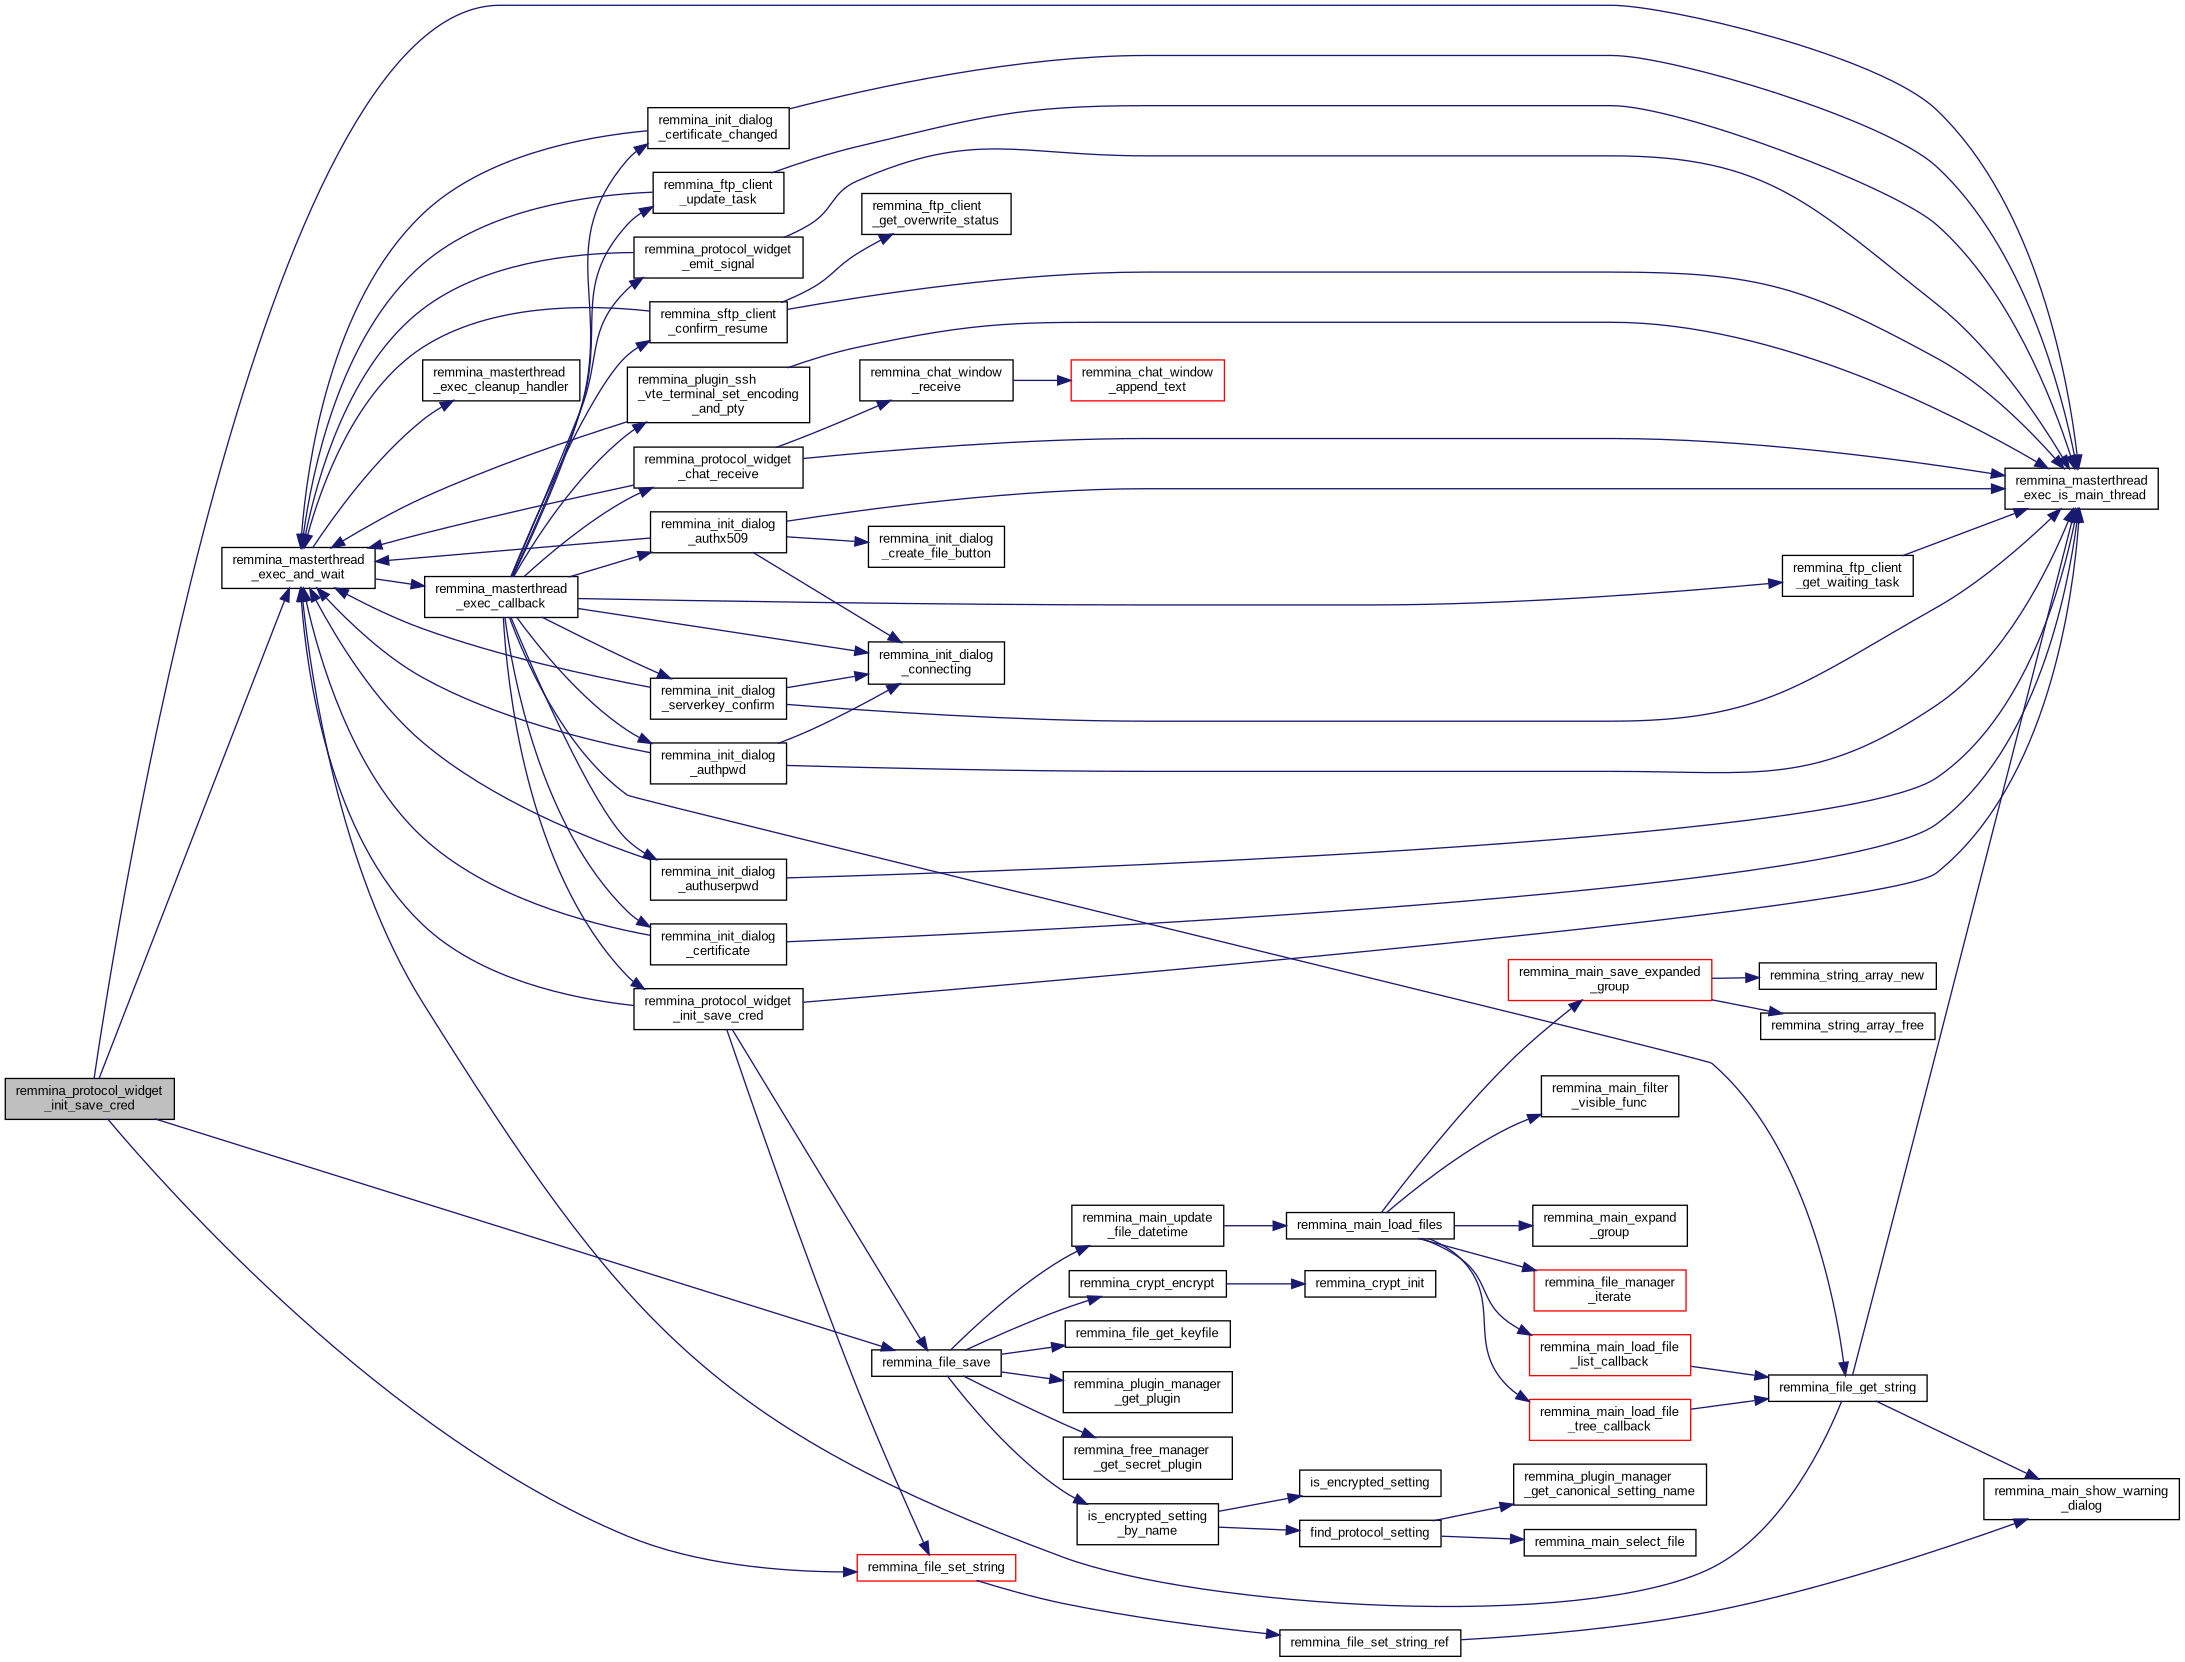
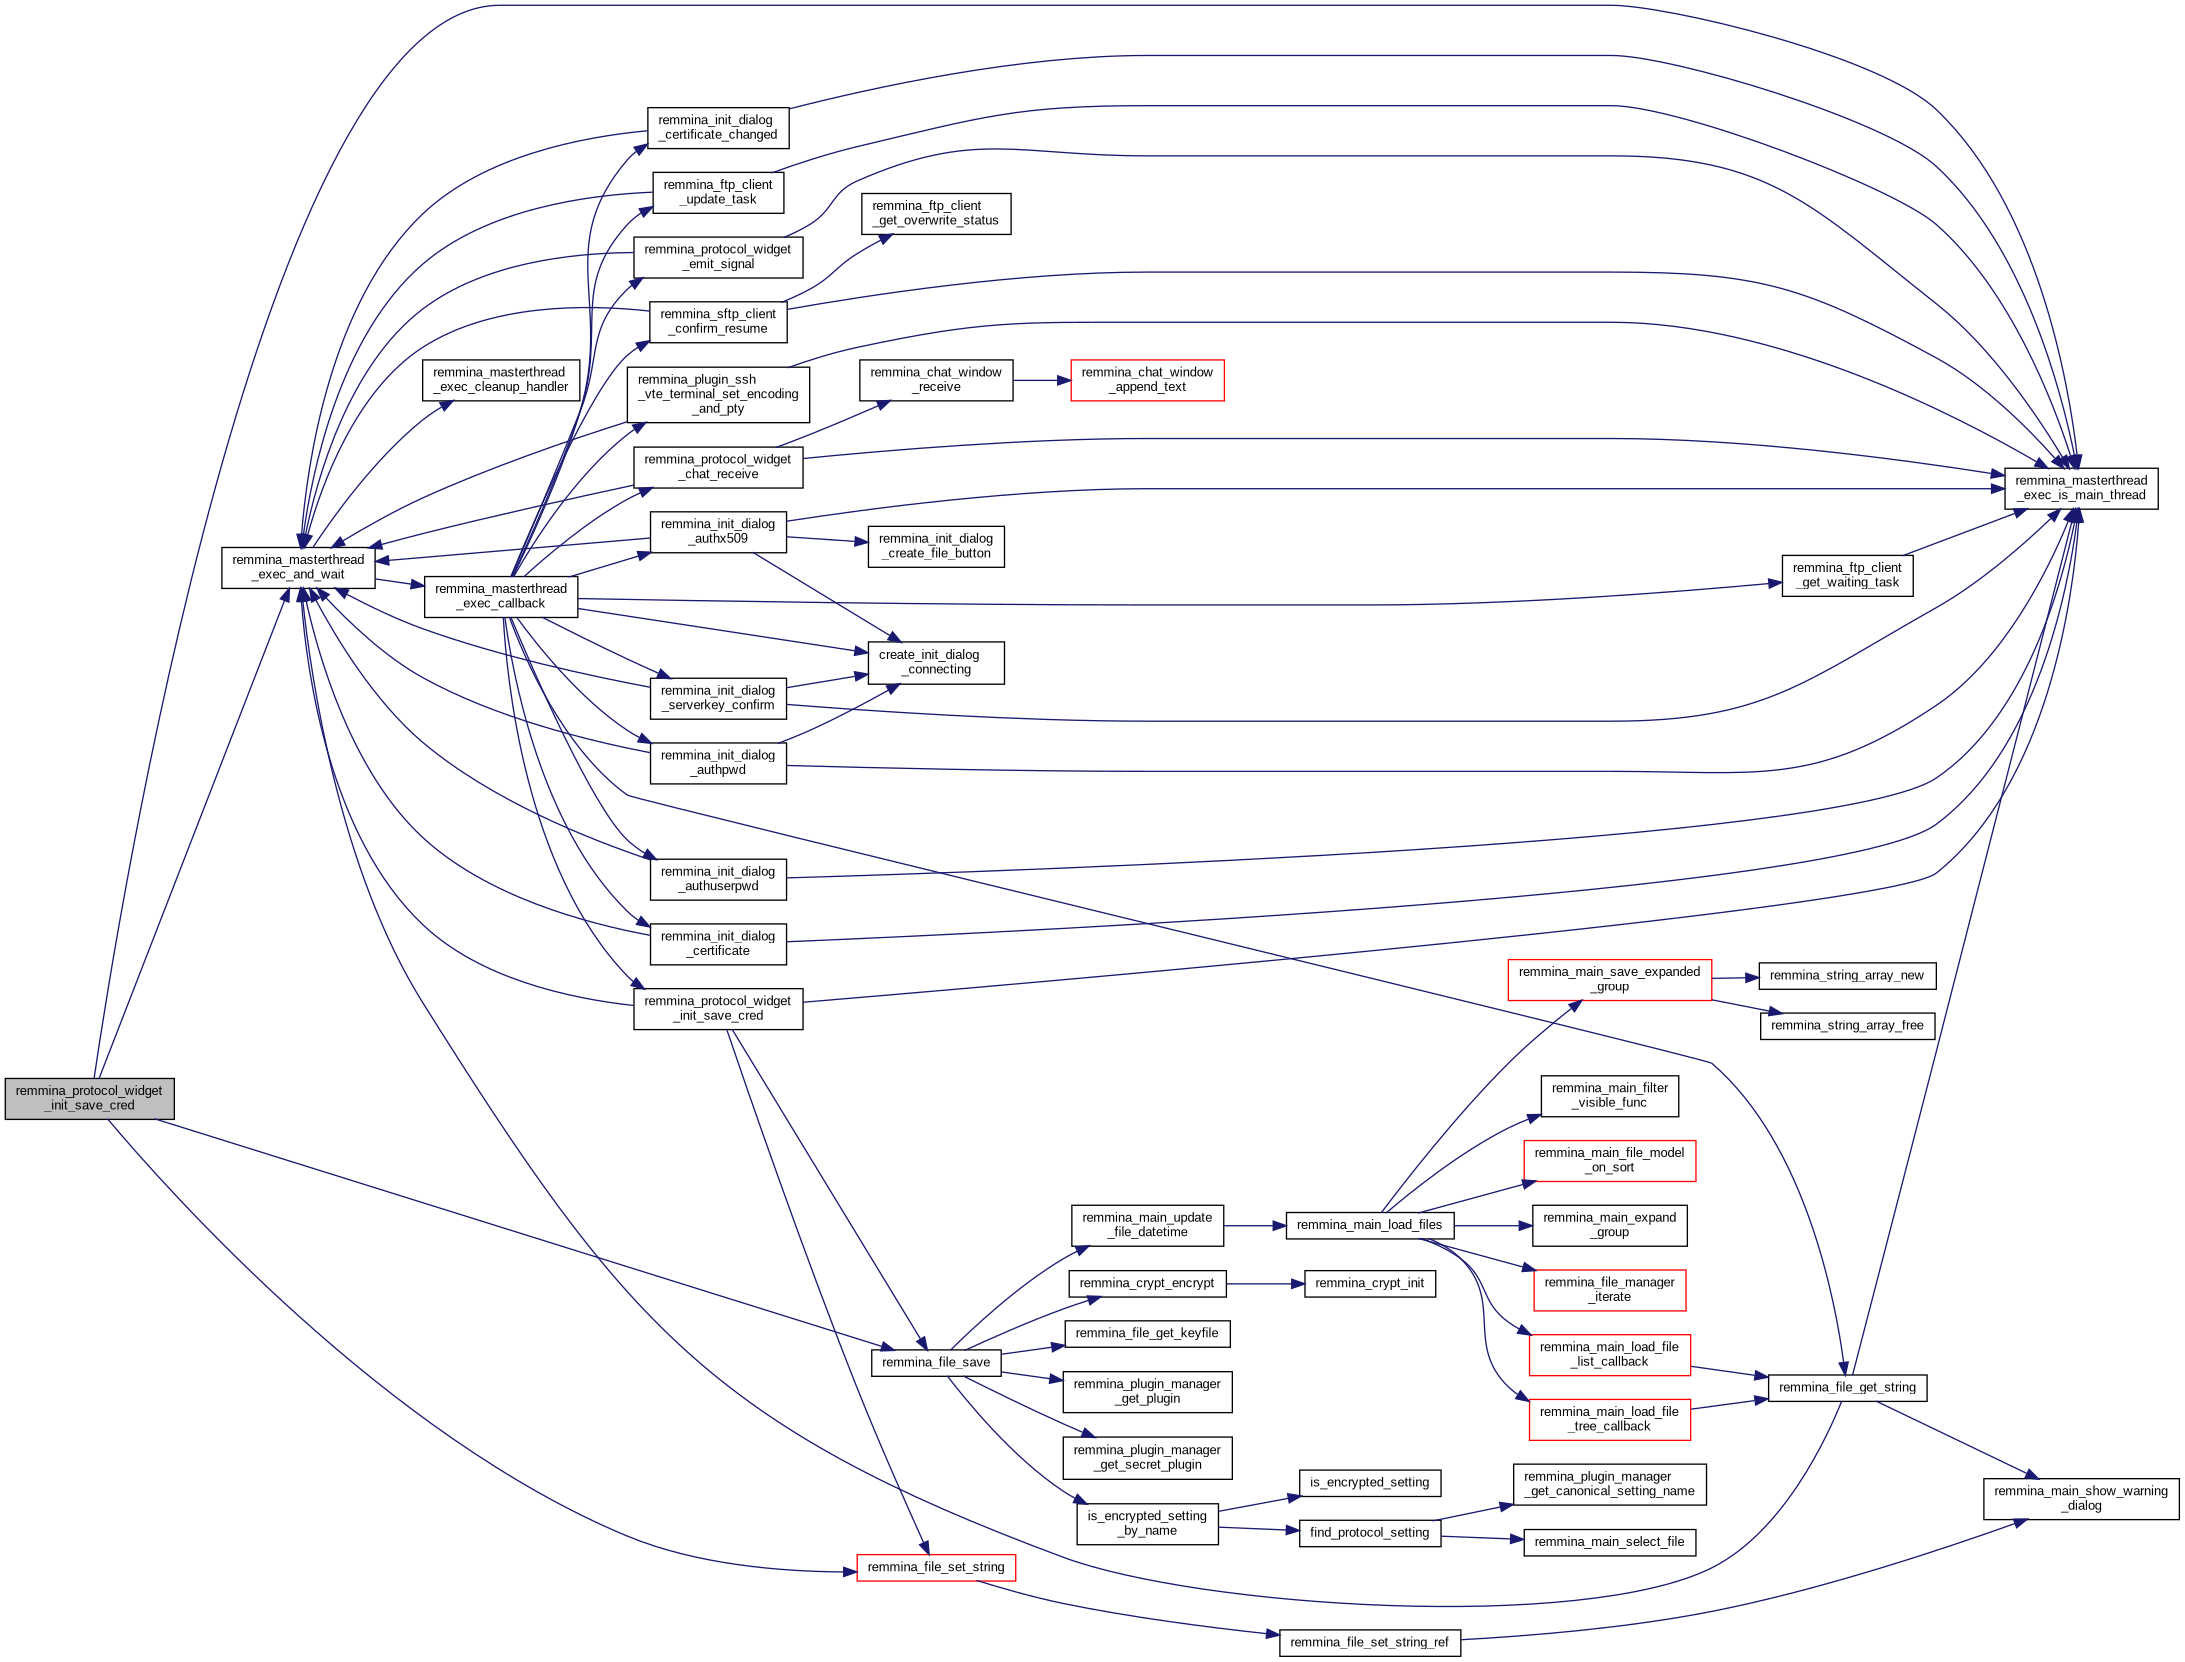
(936, 663) -> (936, 663)
none -> (1610, 1161)
(1148, 1458) -> (1148, 1458)
